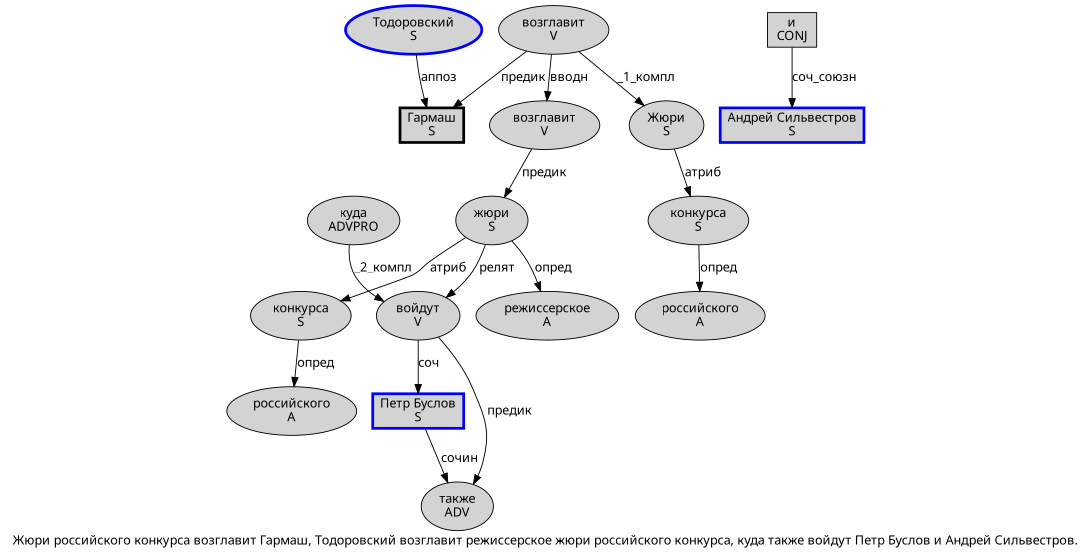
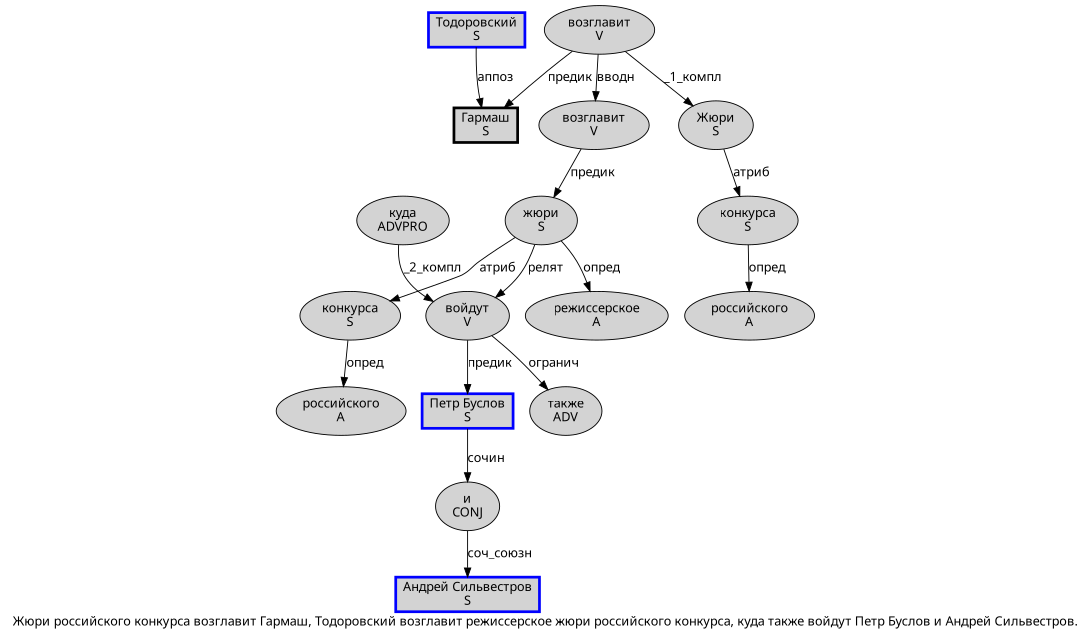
(414, 30) -> (477, 30)
(792, 30) -> (468, 506)
(429, 363) -> (490, 363)
(510, 411) -> (554, 363)
(435, 451) -> (468, 451)
